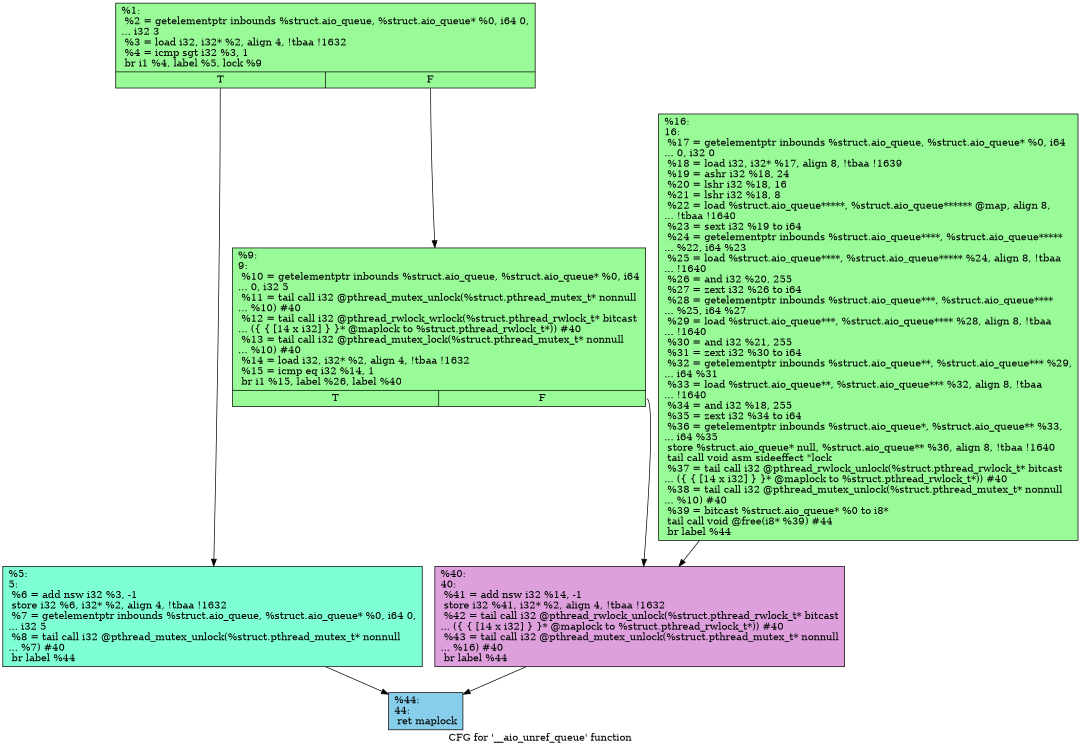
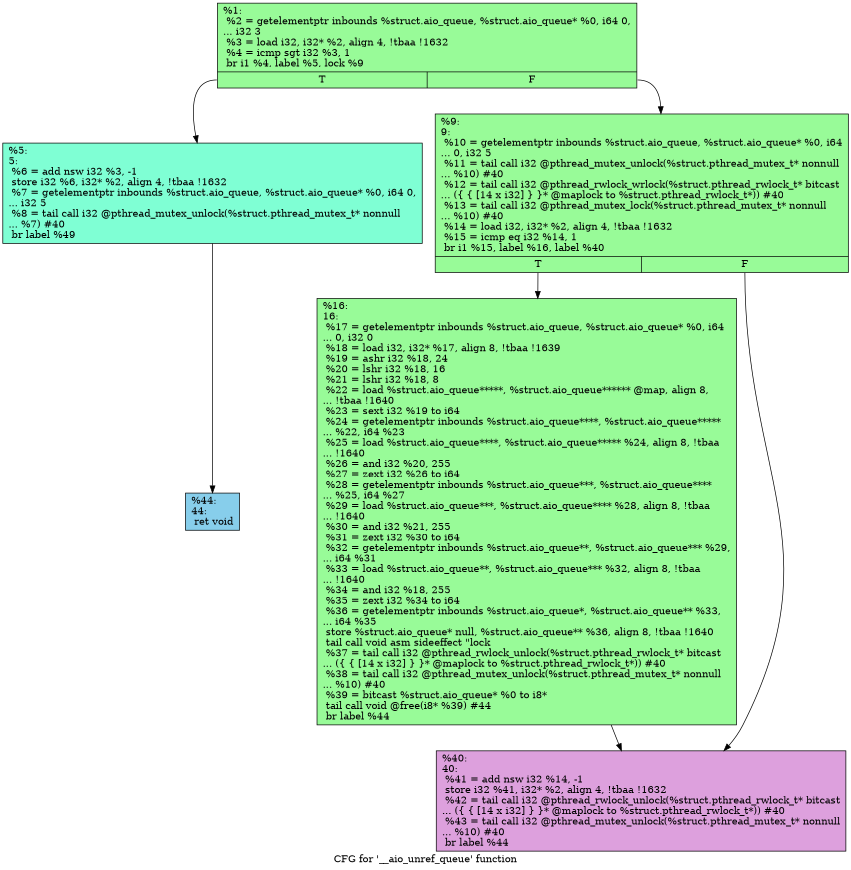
none -> (538, 282)
(320, 382) -> (523, 248)
(472, 648) -> (473, 832)
(42, 658) -> (42, 235)
(498, 679) -> none
(426, 721) -> (213, 522)
